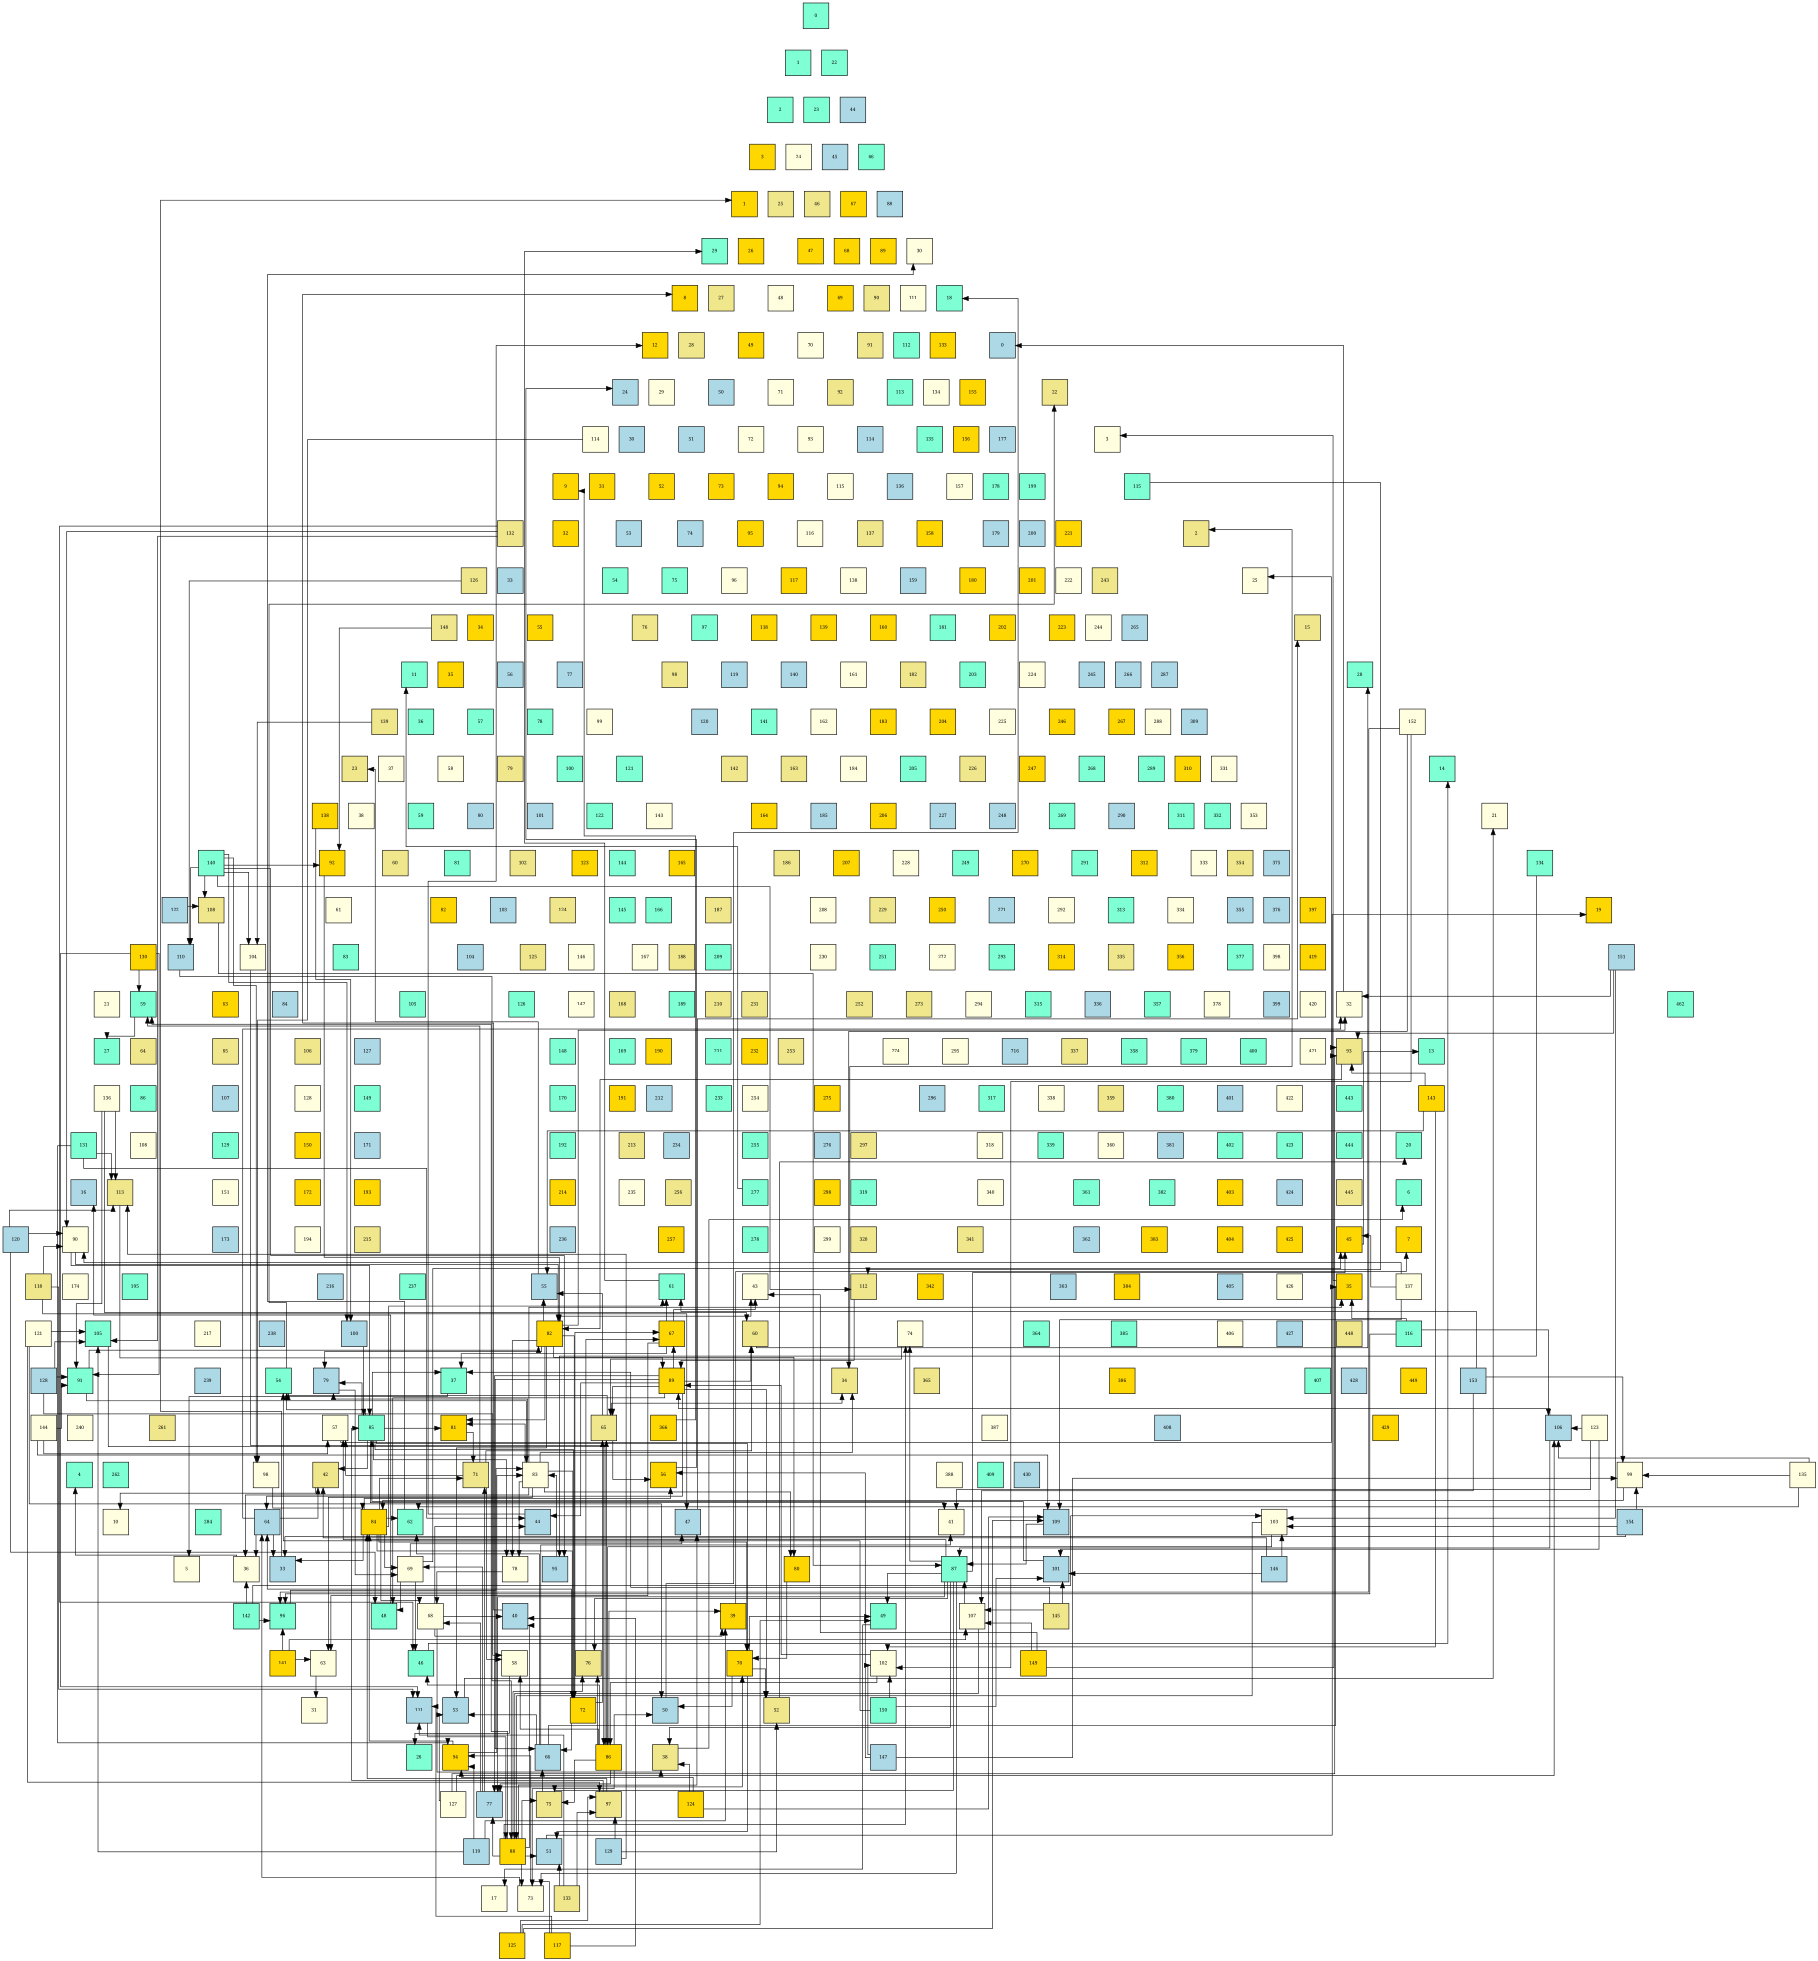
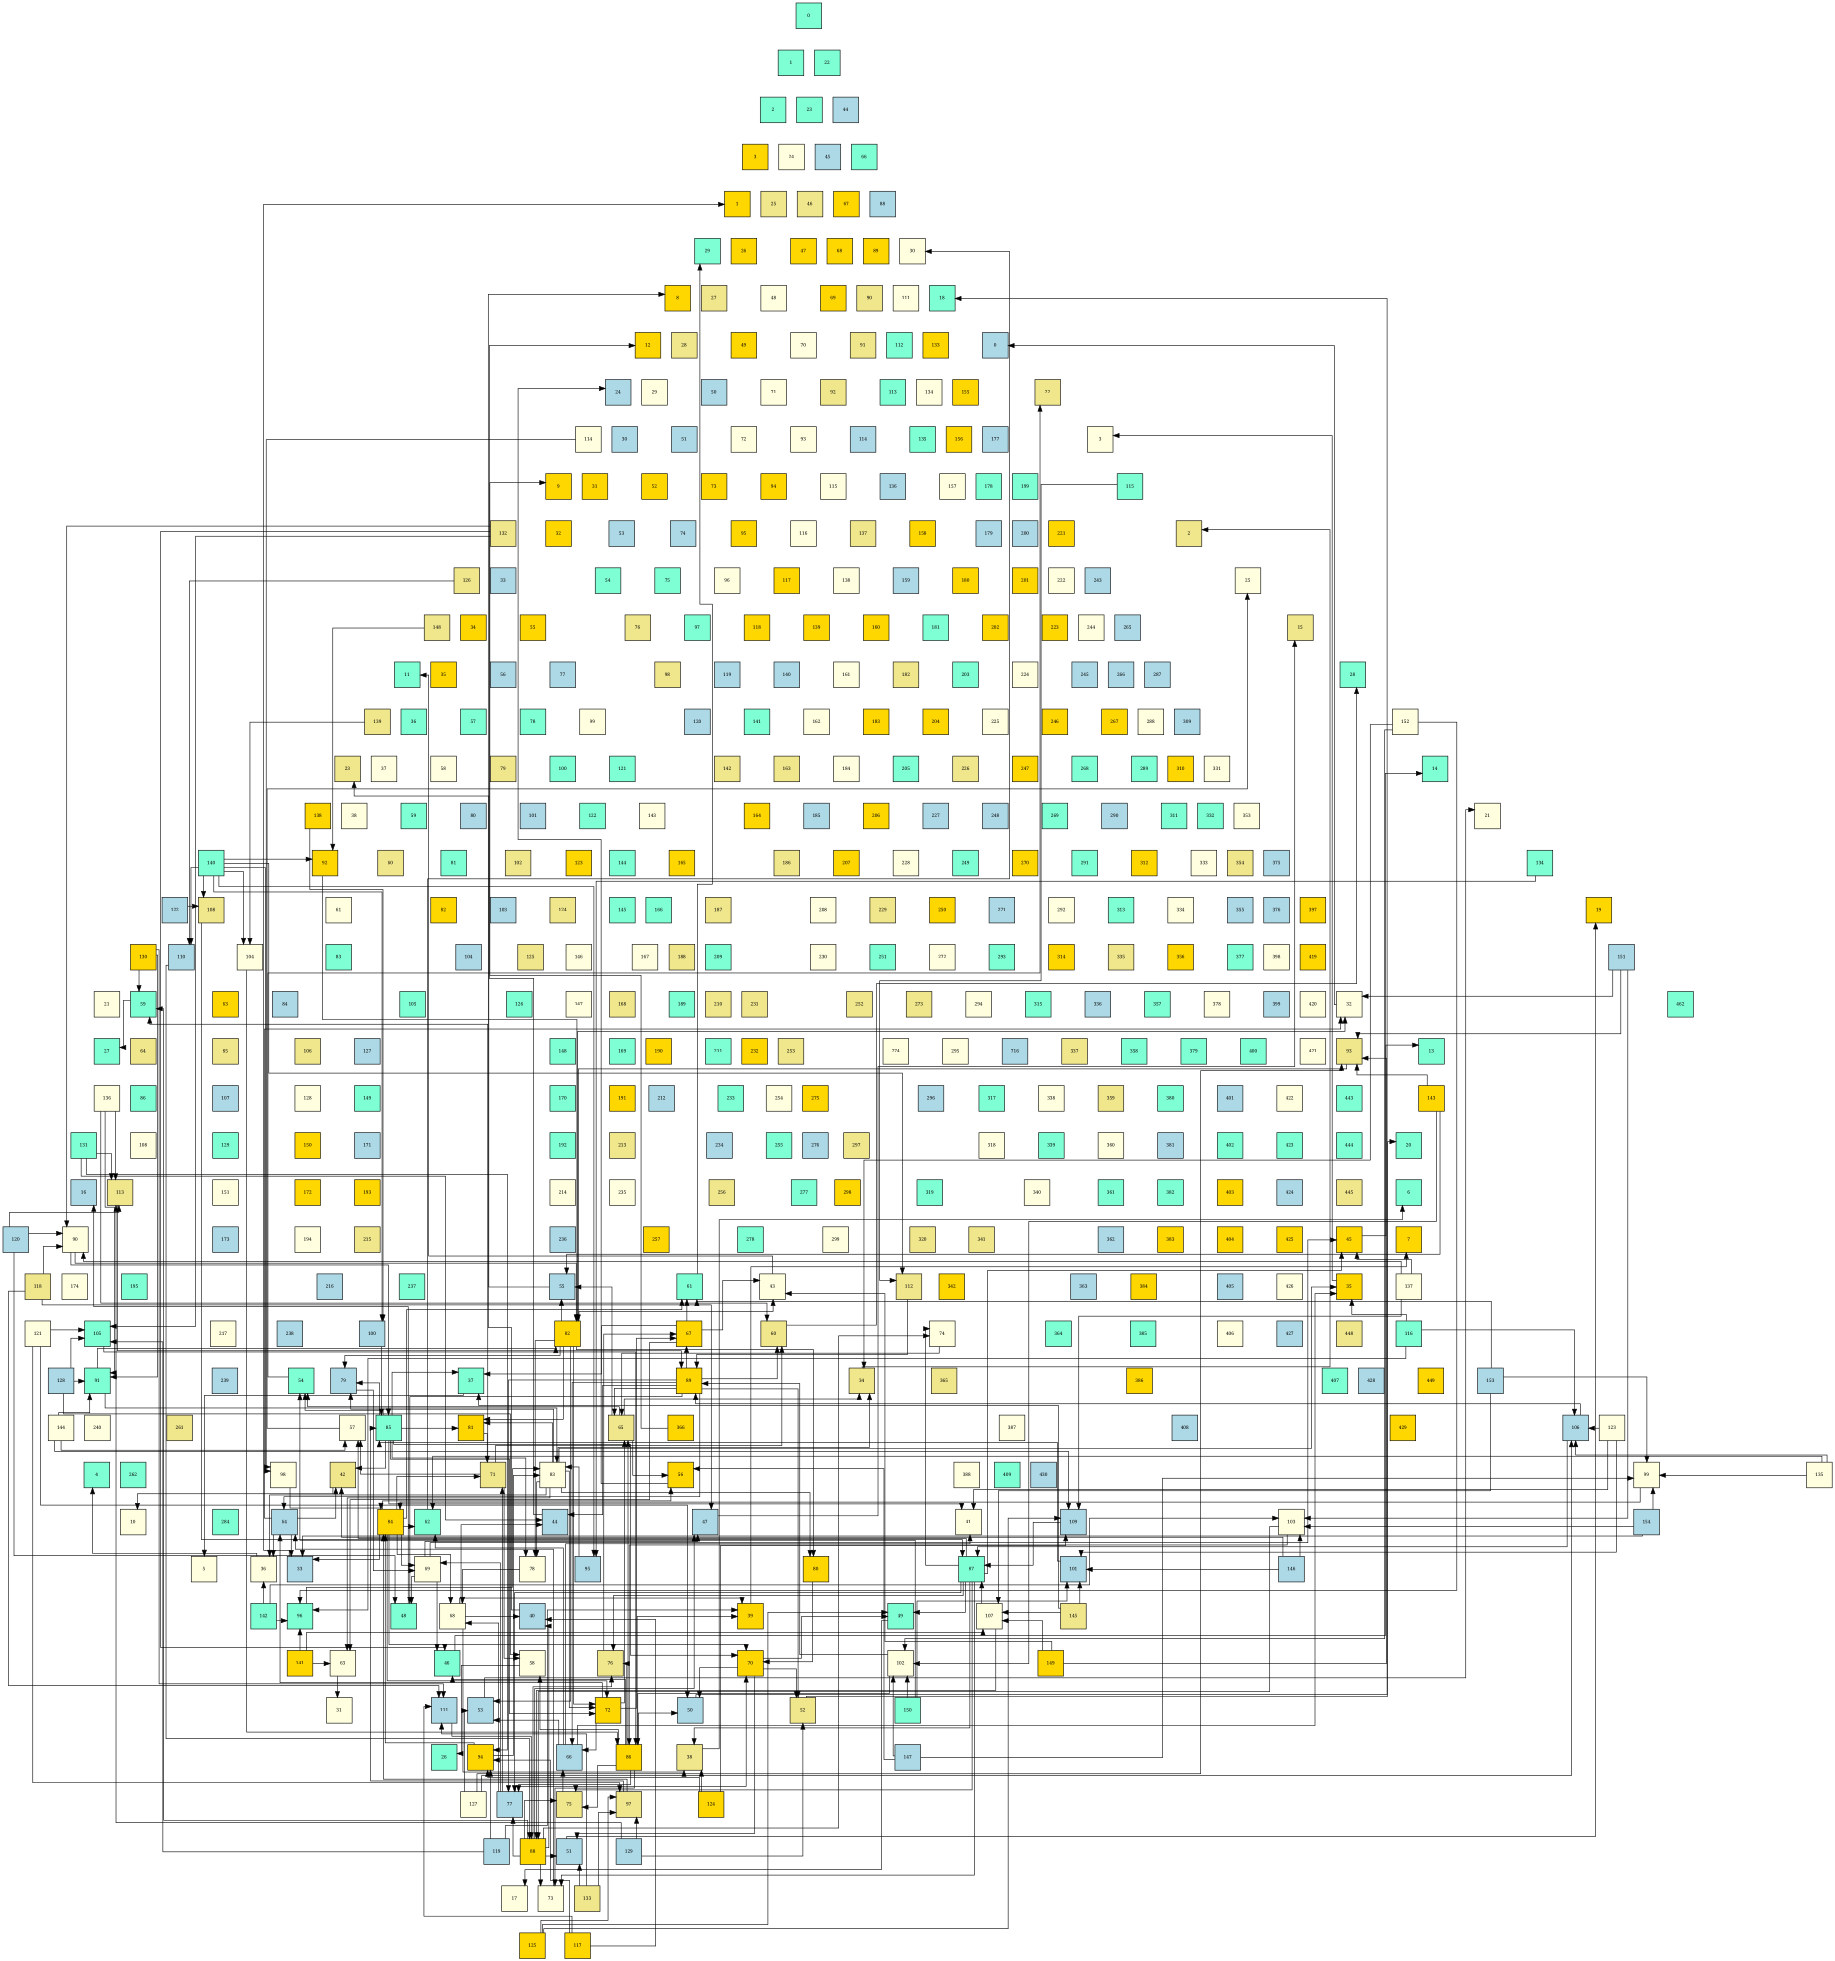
(1105, 581) -> (1098, 581)
(669, 847) -> (436, 1256)
(563, 1193) -> (563, 1193)
